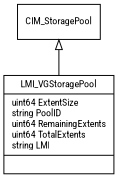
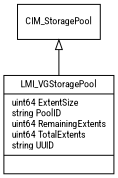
(31, 146) -> (33, 146)
